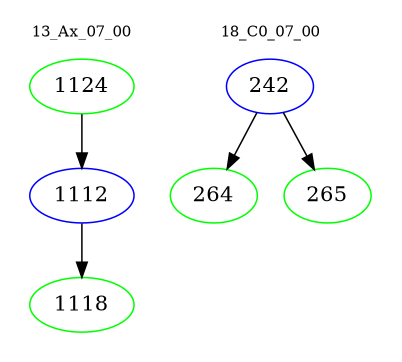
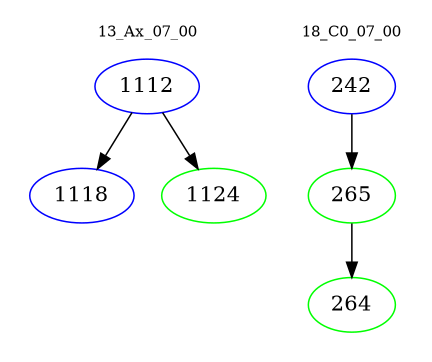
(82, 134) -> (176, 134)
(246, 134) -> (352, 243)
(82, 305) -> (82, 196)
